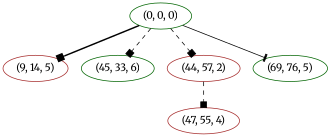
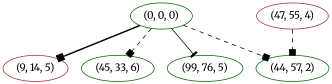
(204, 68) -> (292, 68)
(290, 68) -> (205, 68)
(204, 91) -> (292, 39)
